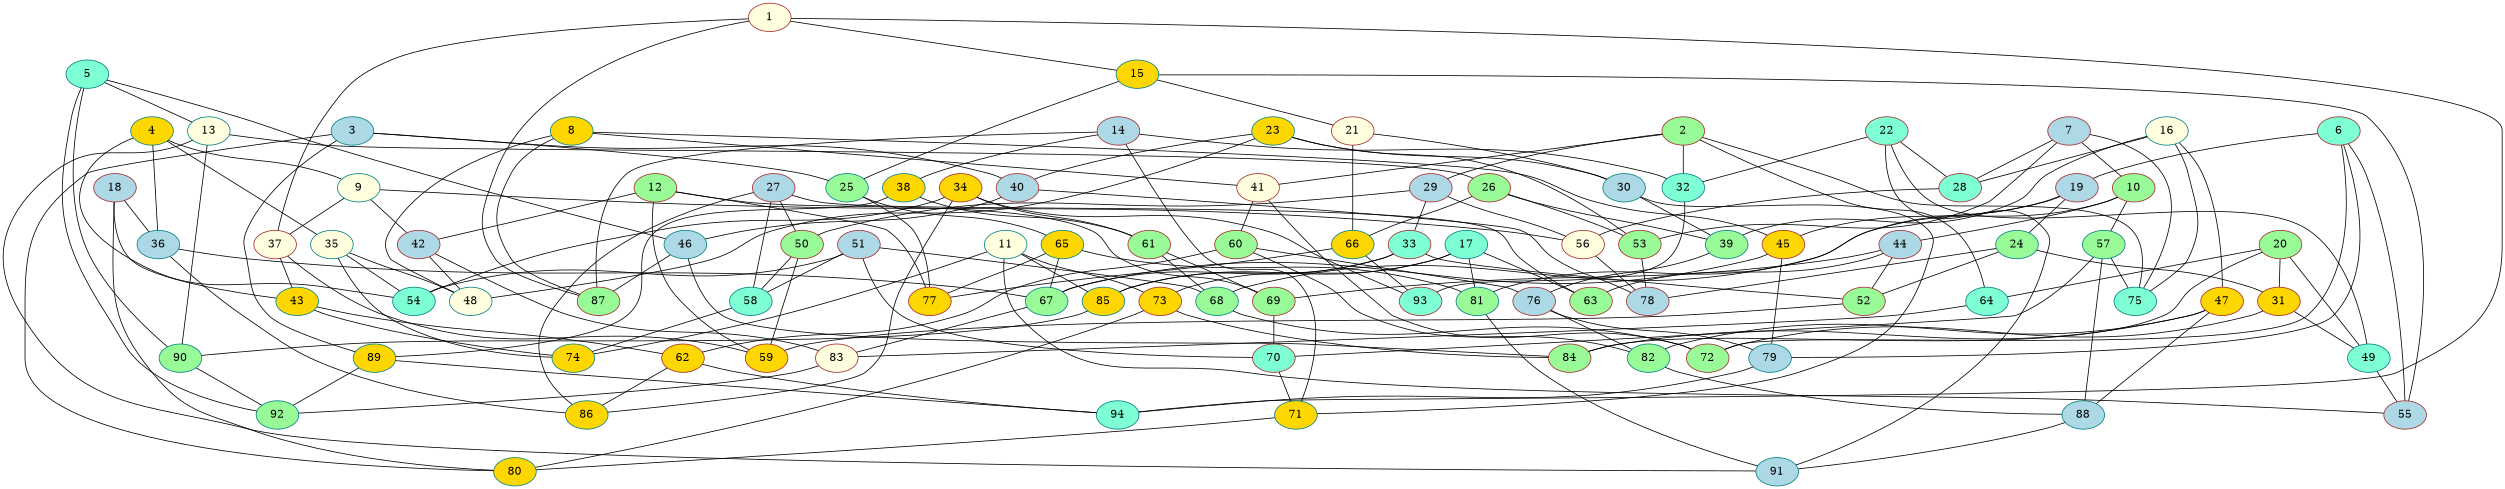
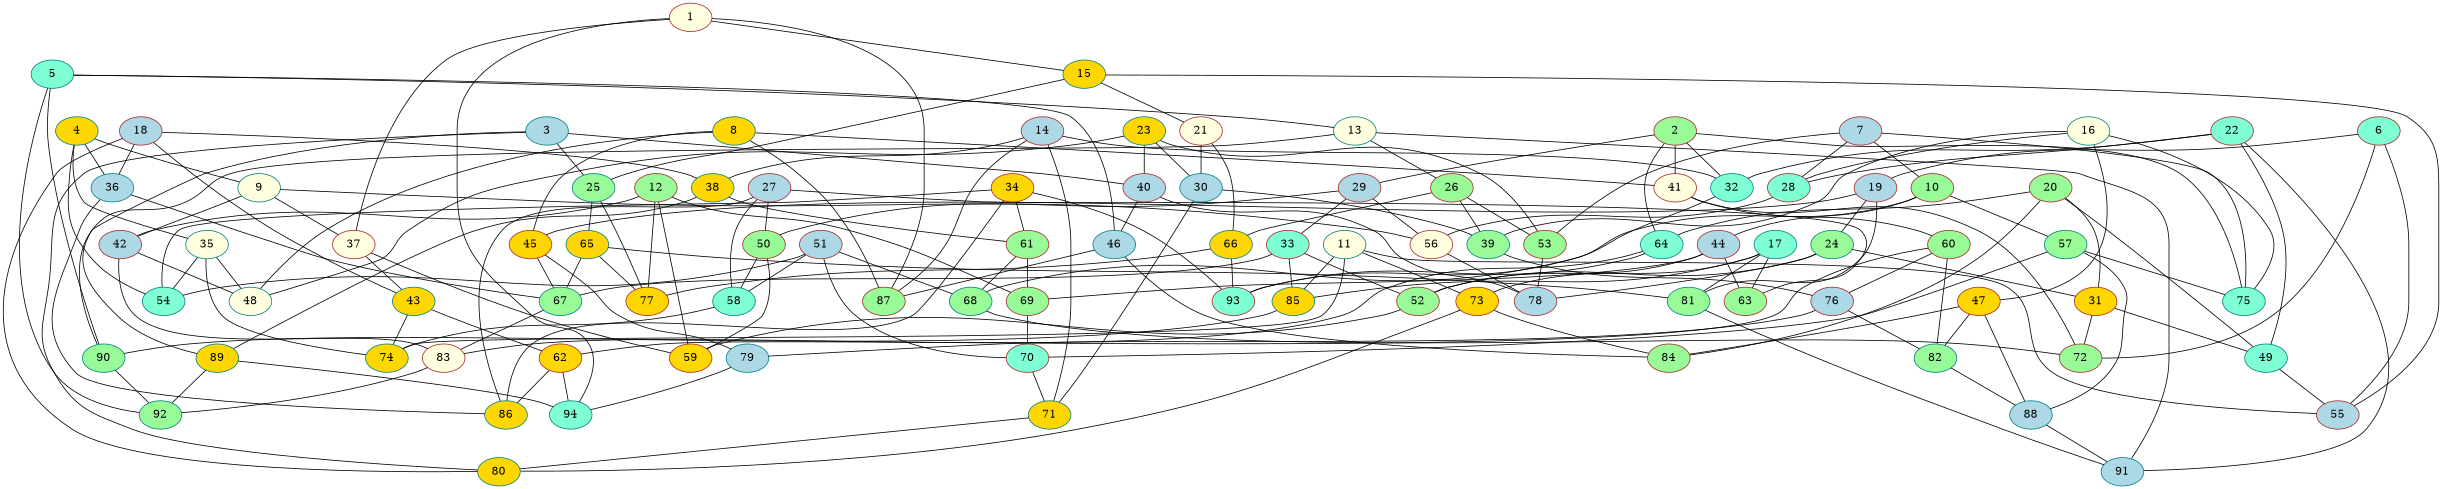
none -> (431, 145)
none -> (1448, 273)
(2154, 347) -> none
